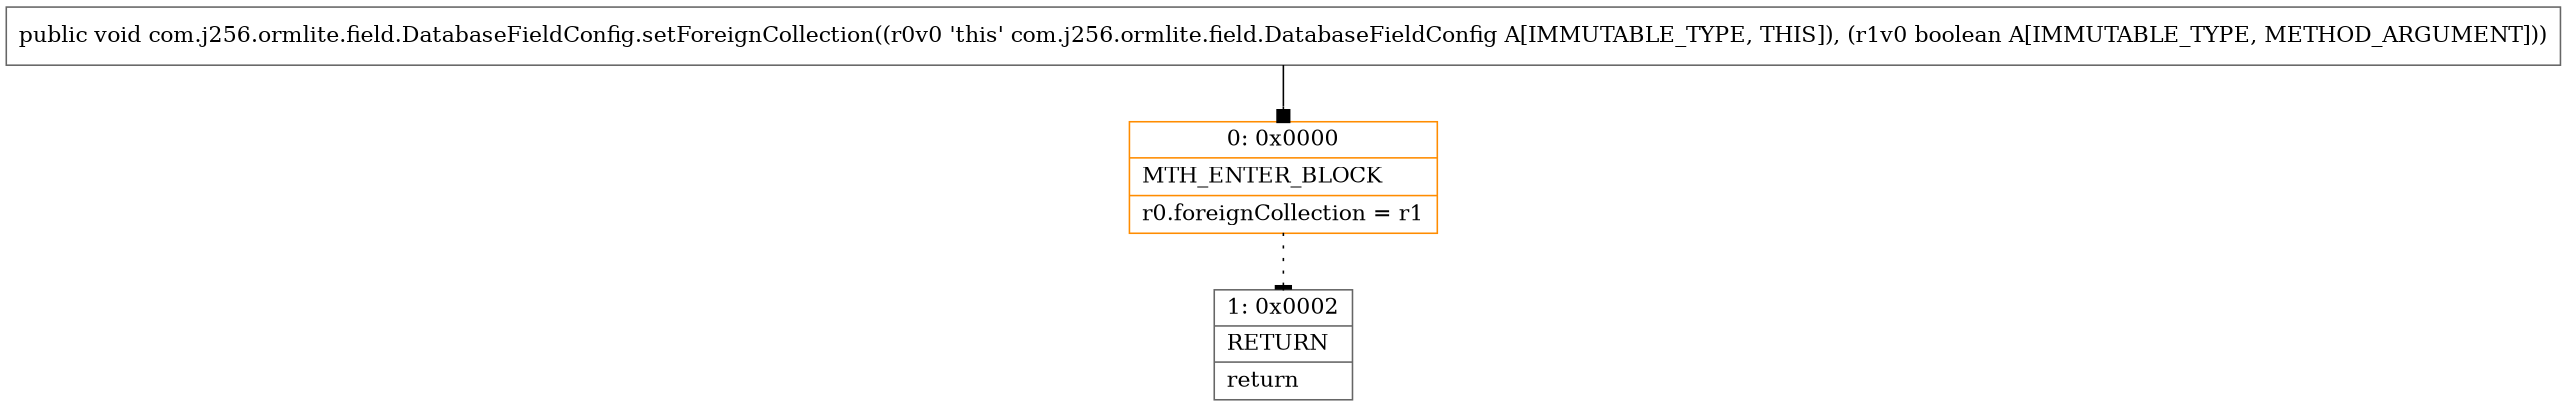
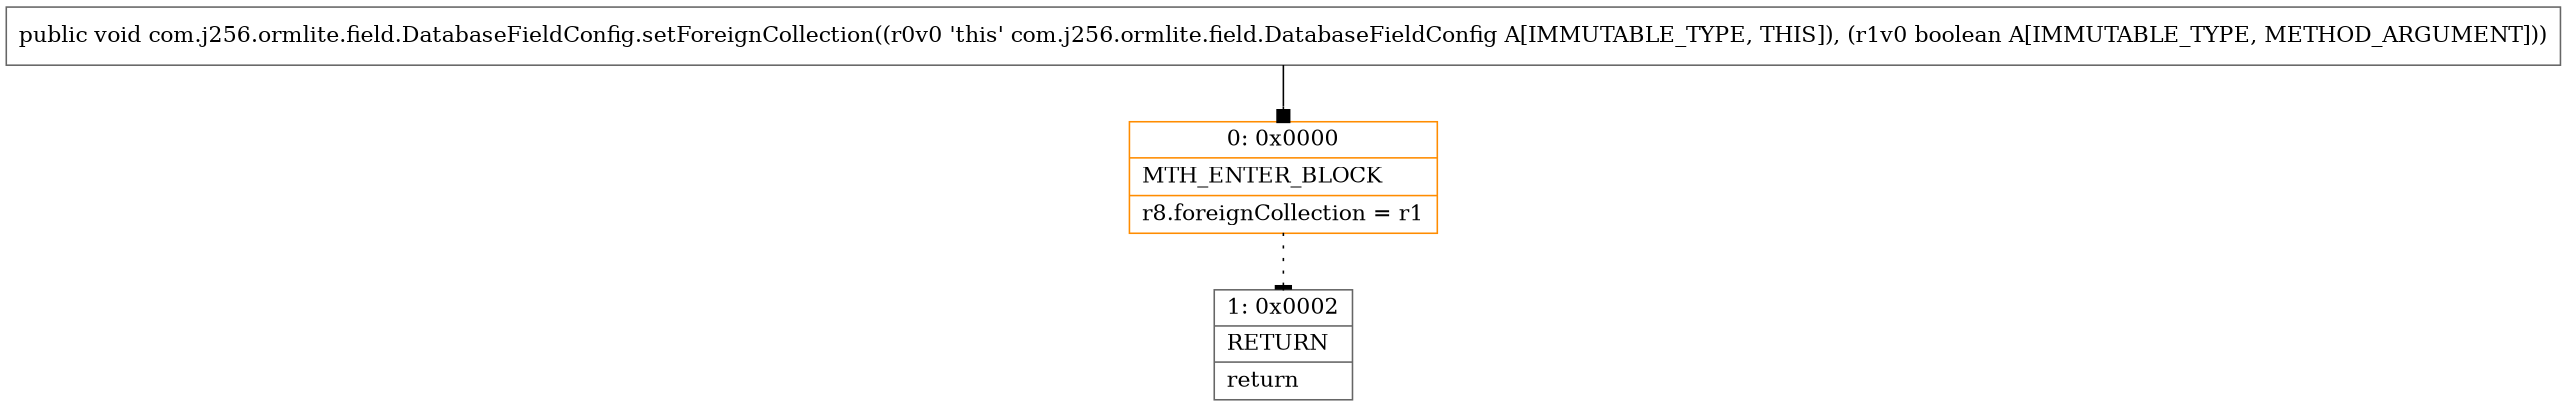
(1283, 214) -> (1283, 214)
